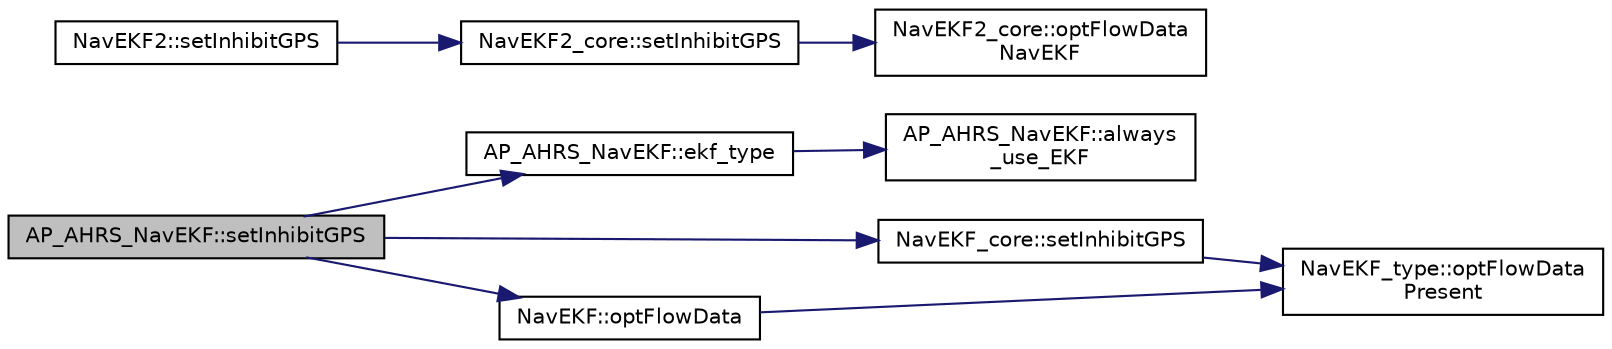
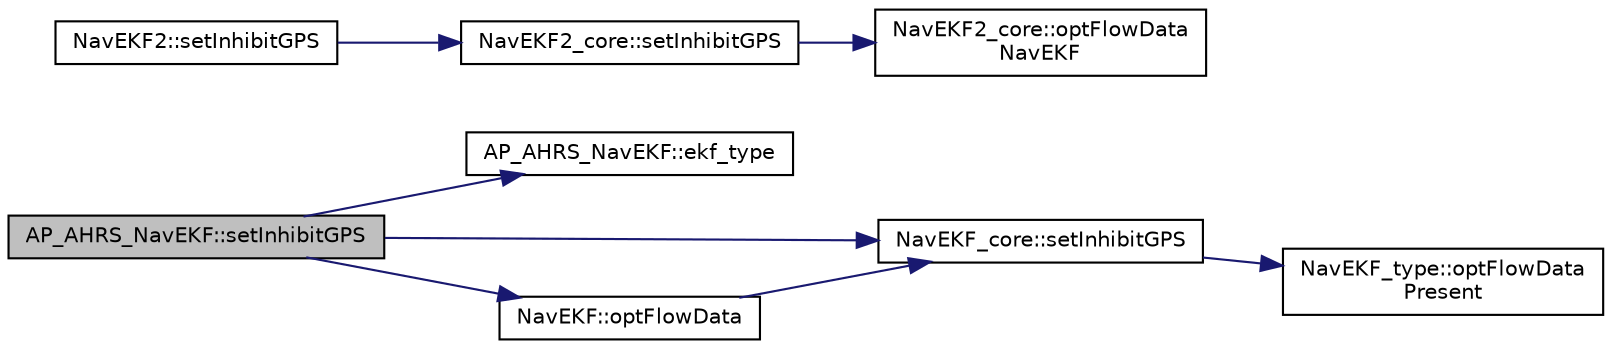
(1041, 147) -> none
(1010, 301) -> (824, 282)
